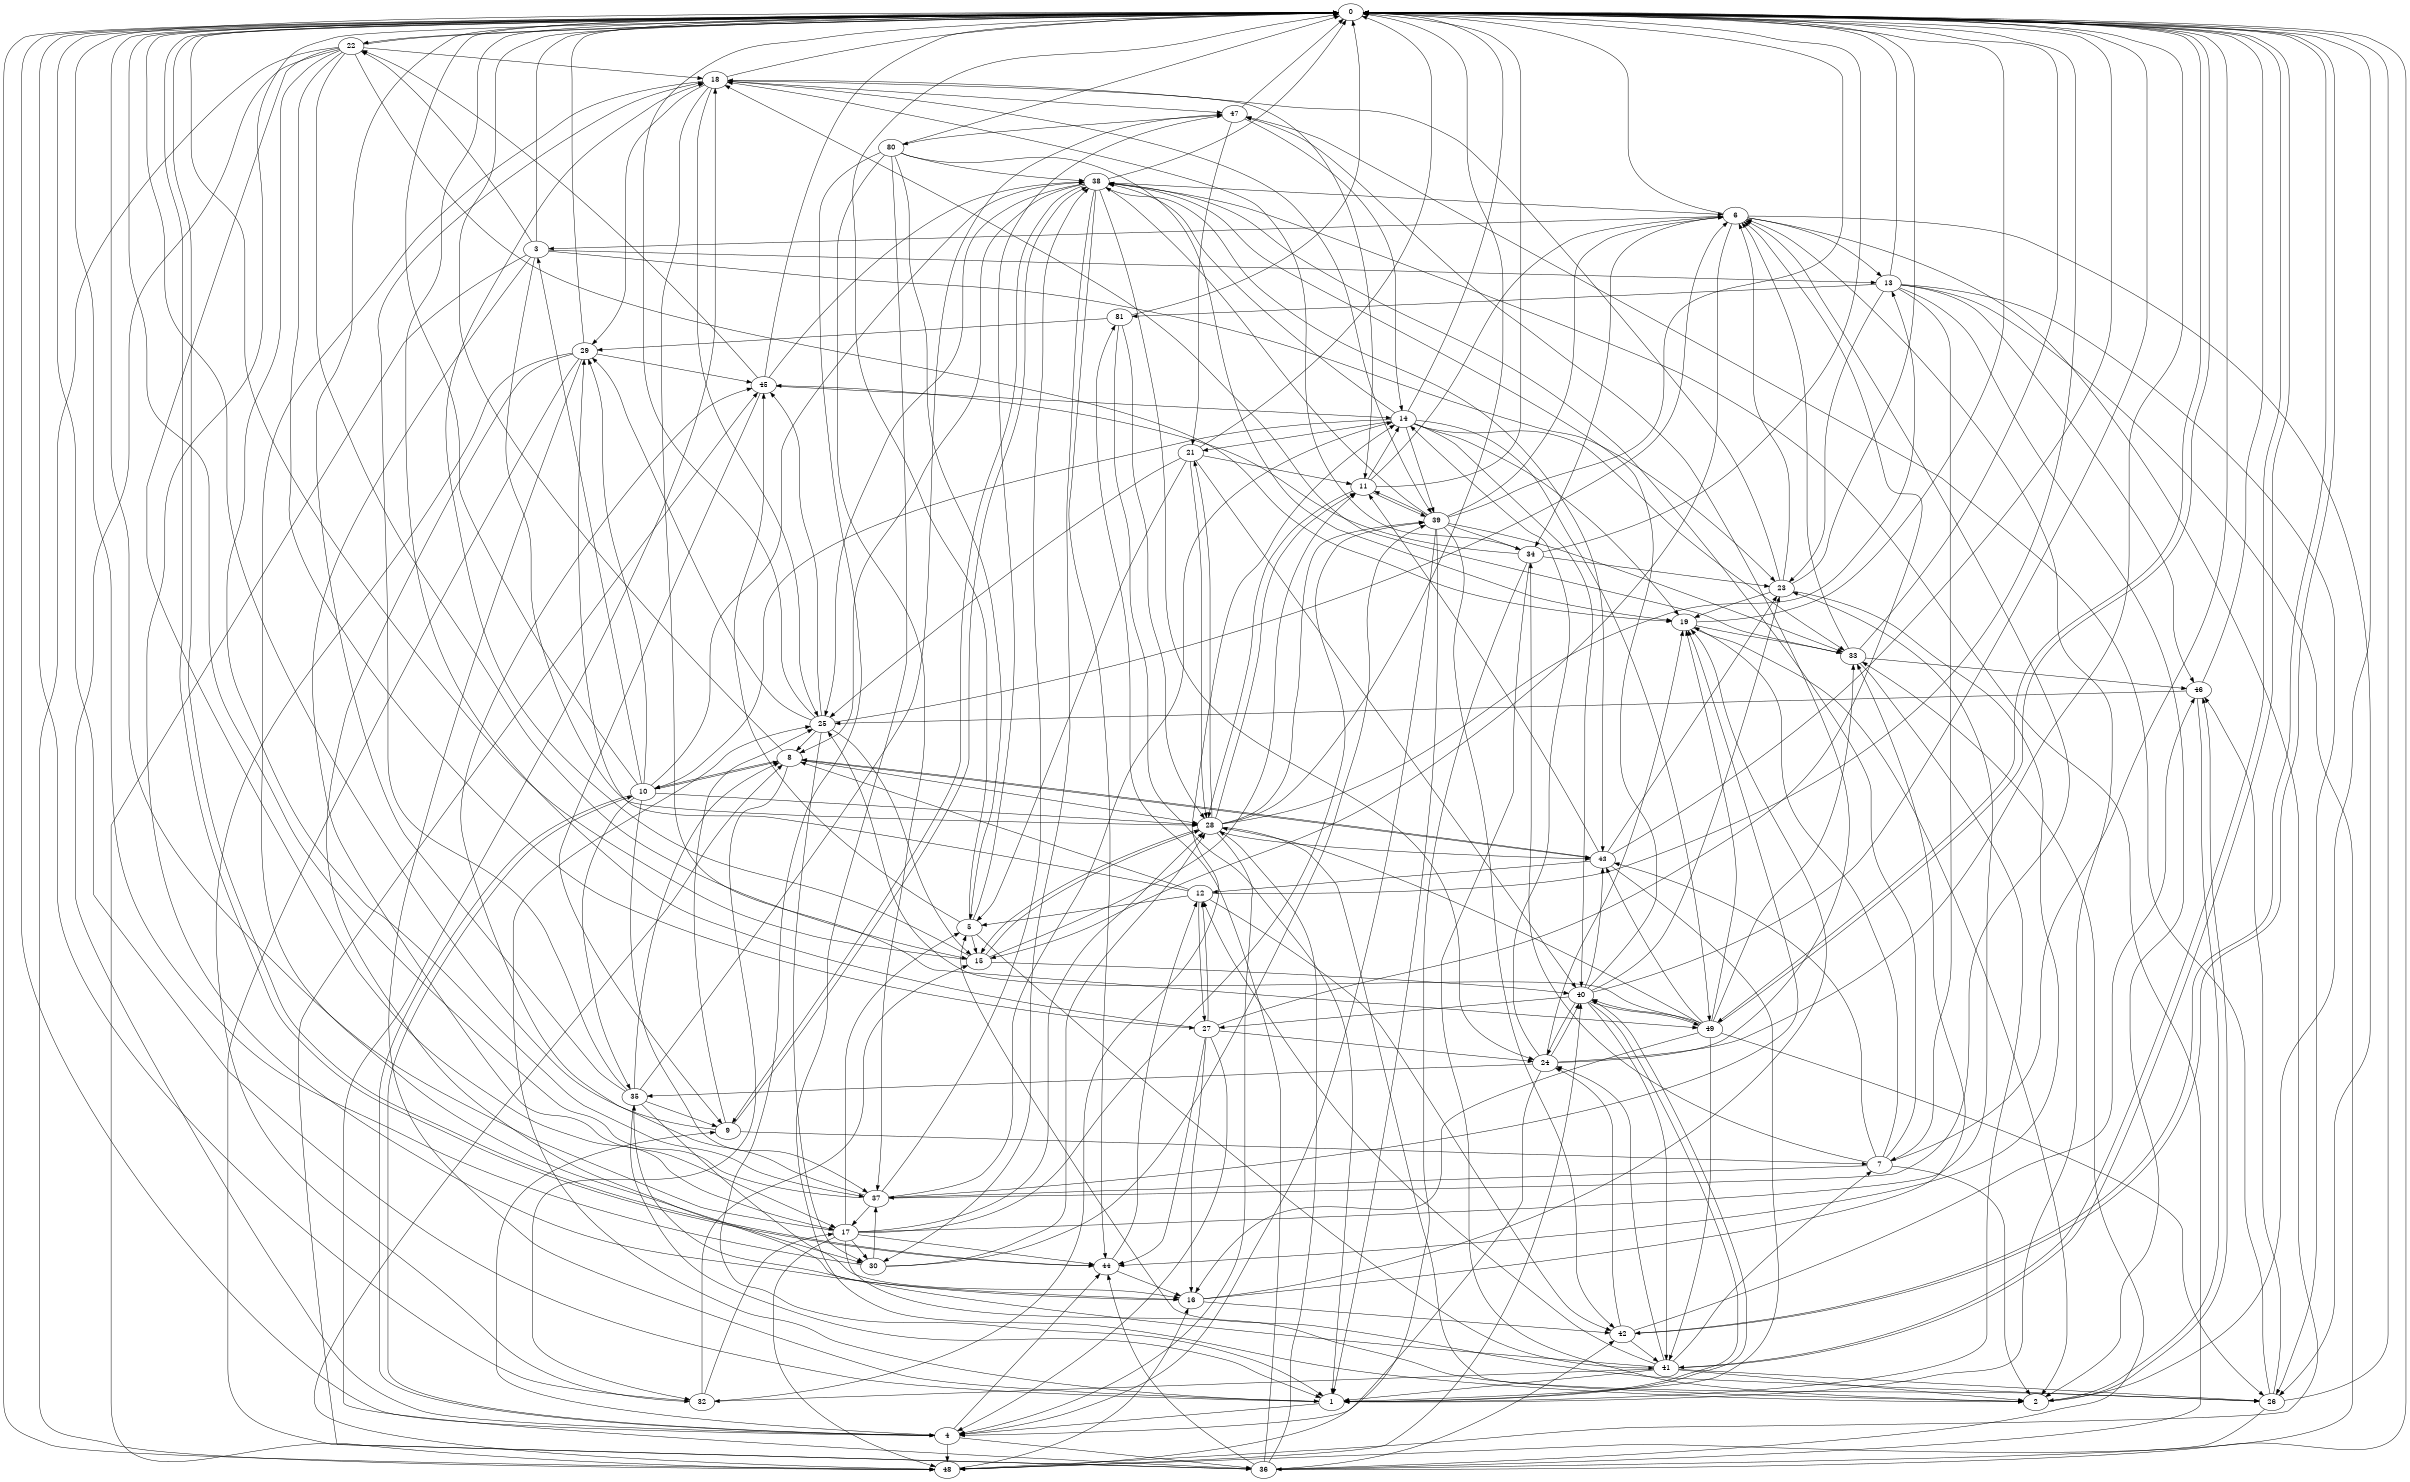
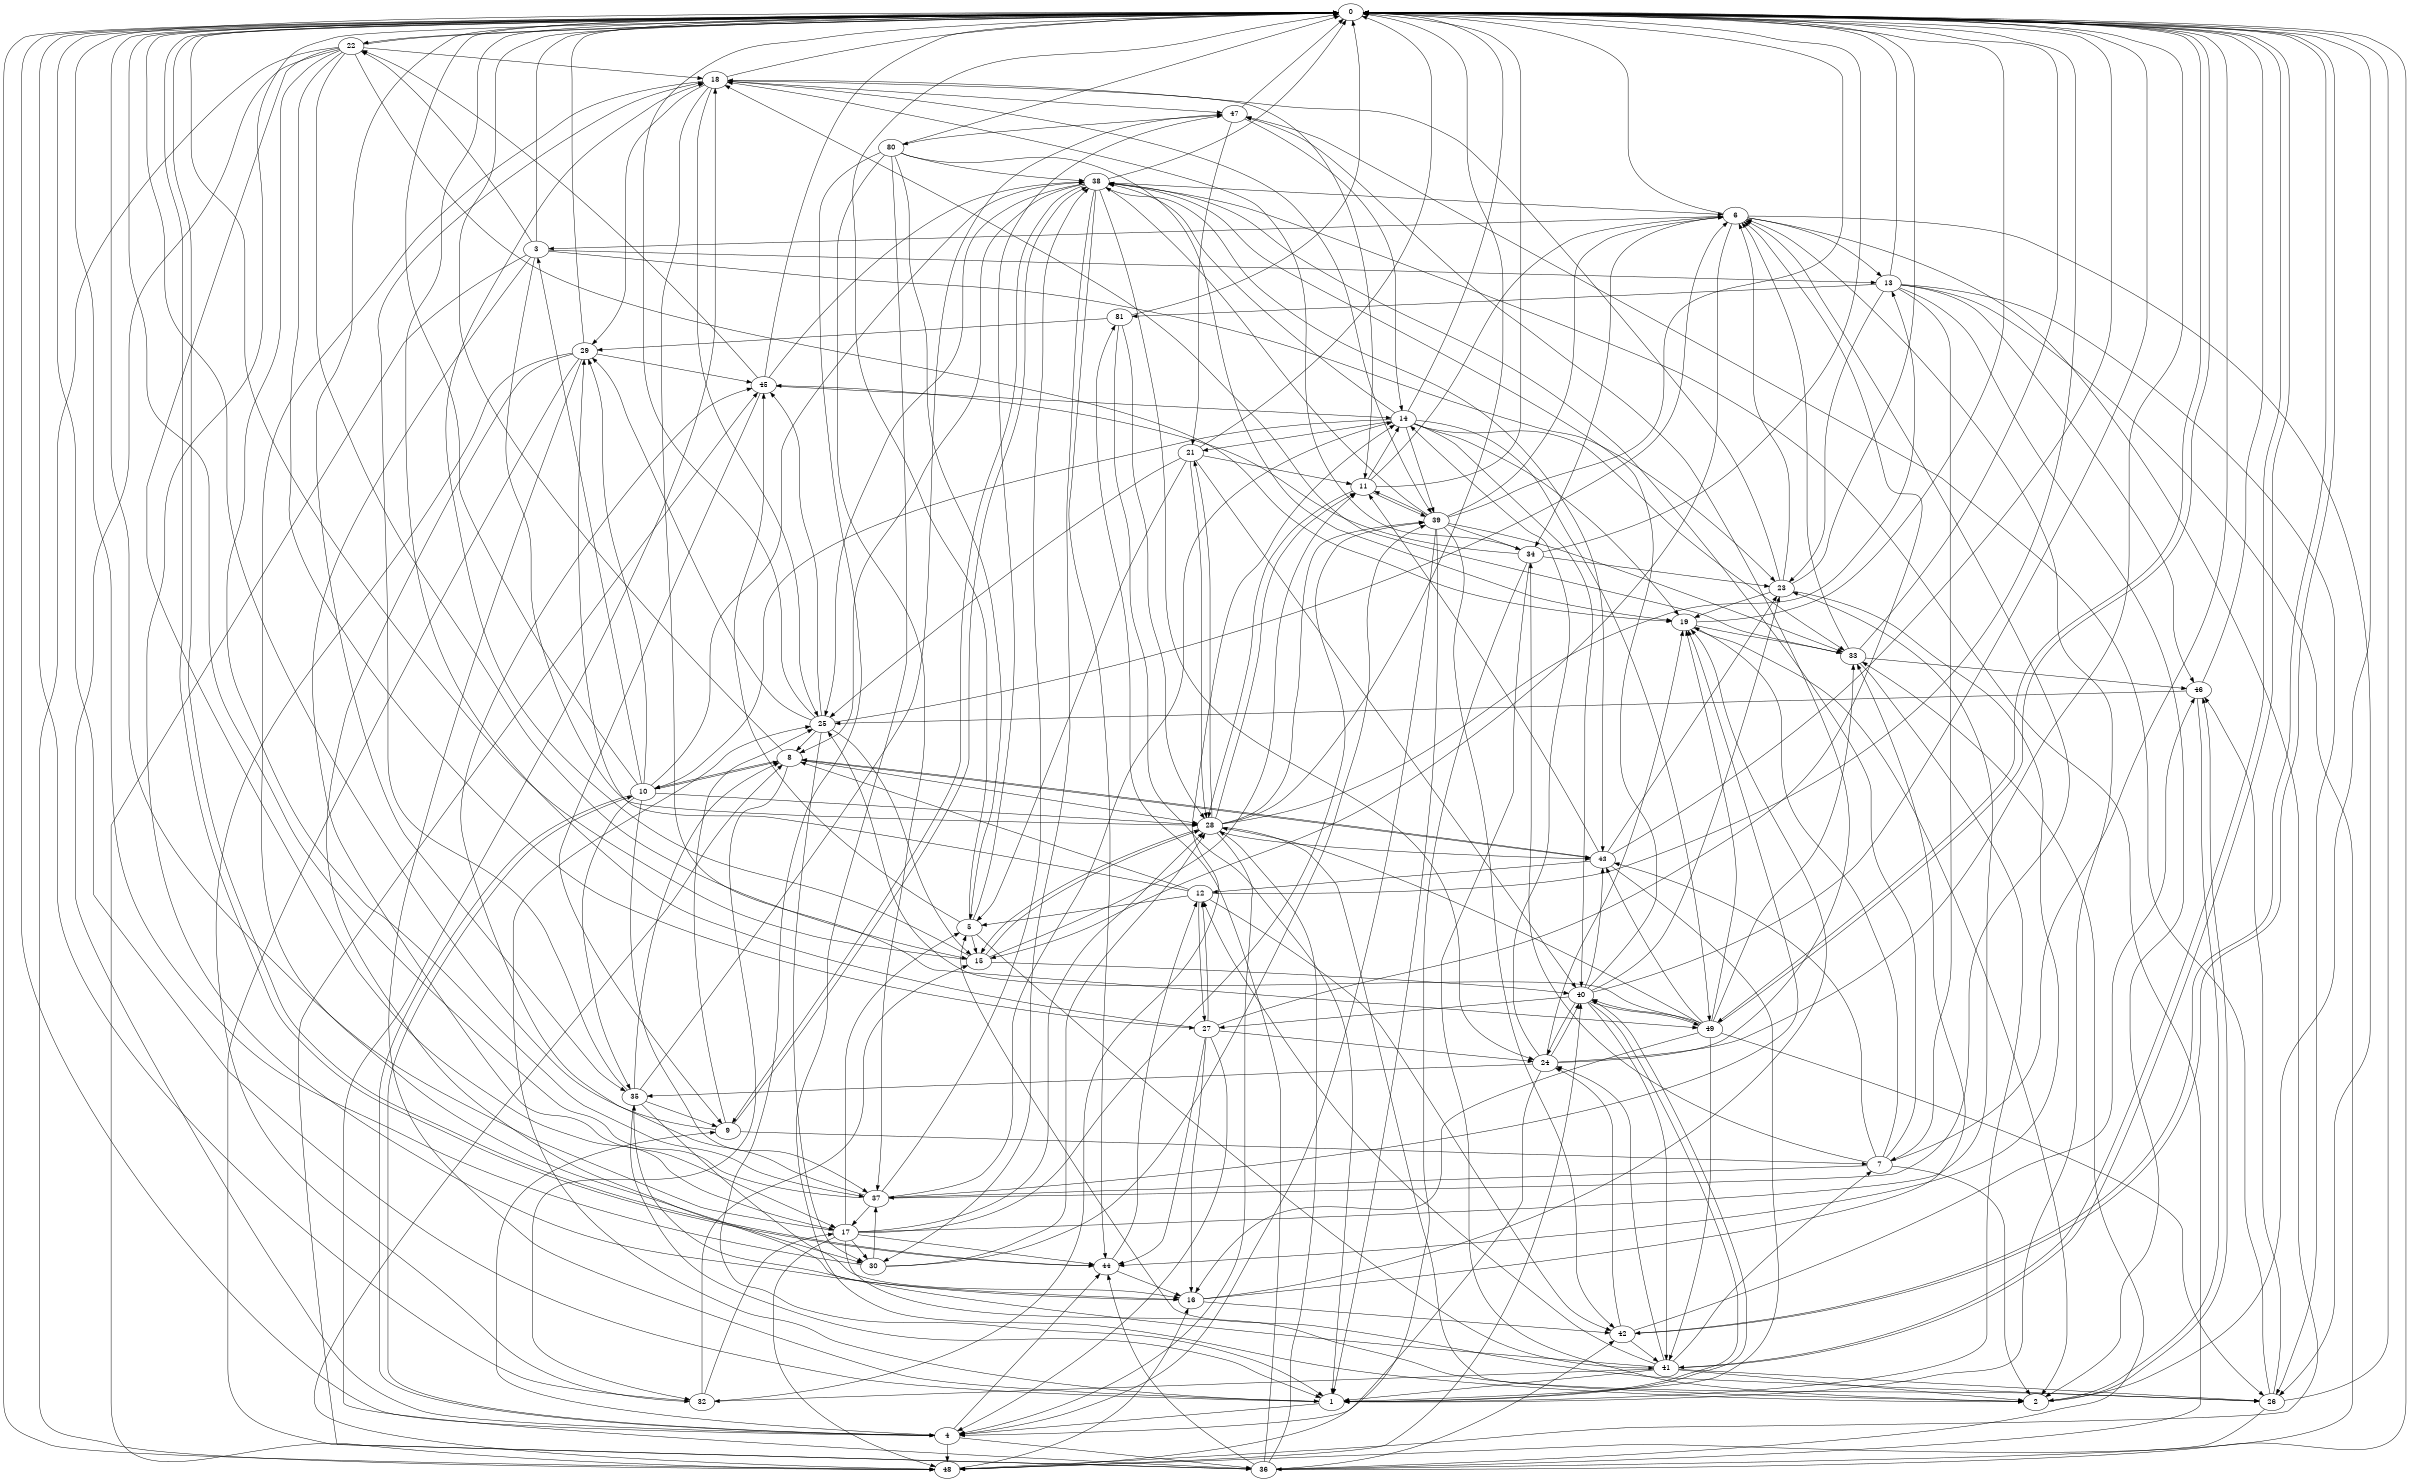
(360, 158) -> (362, 153)
